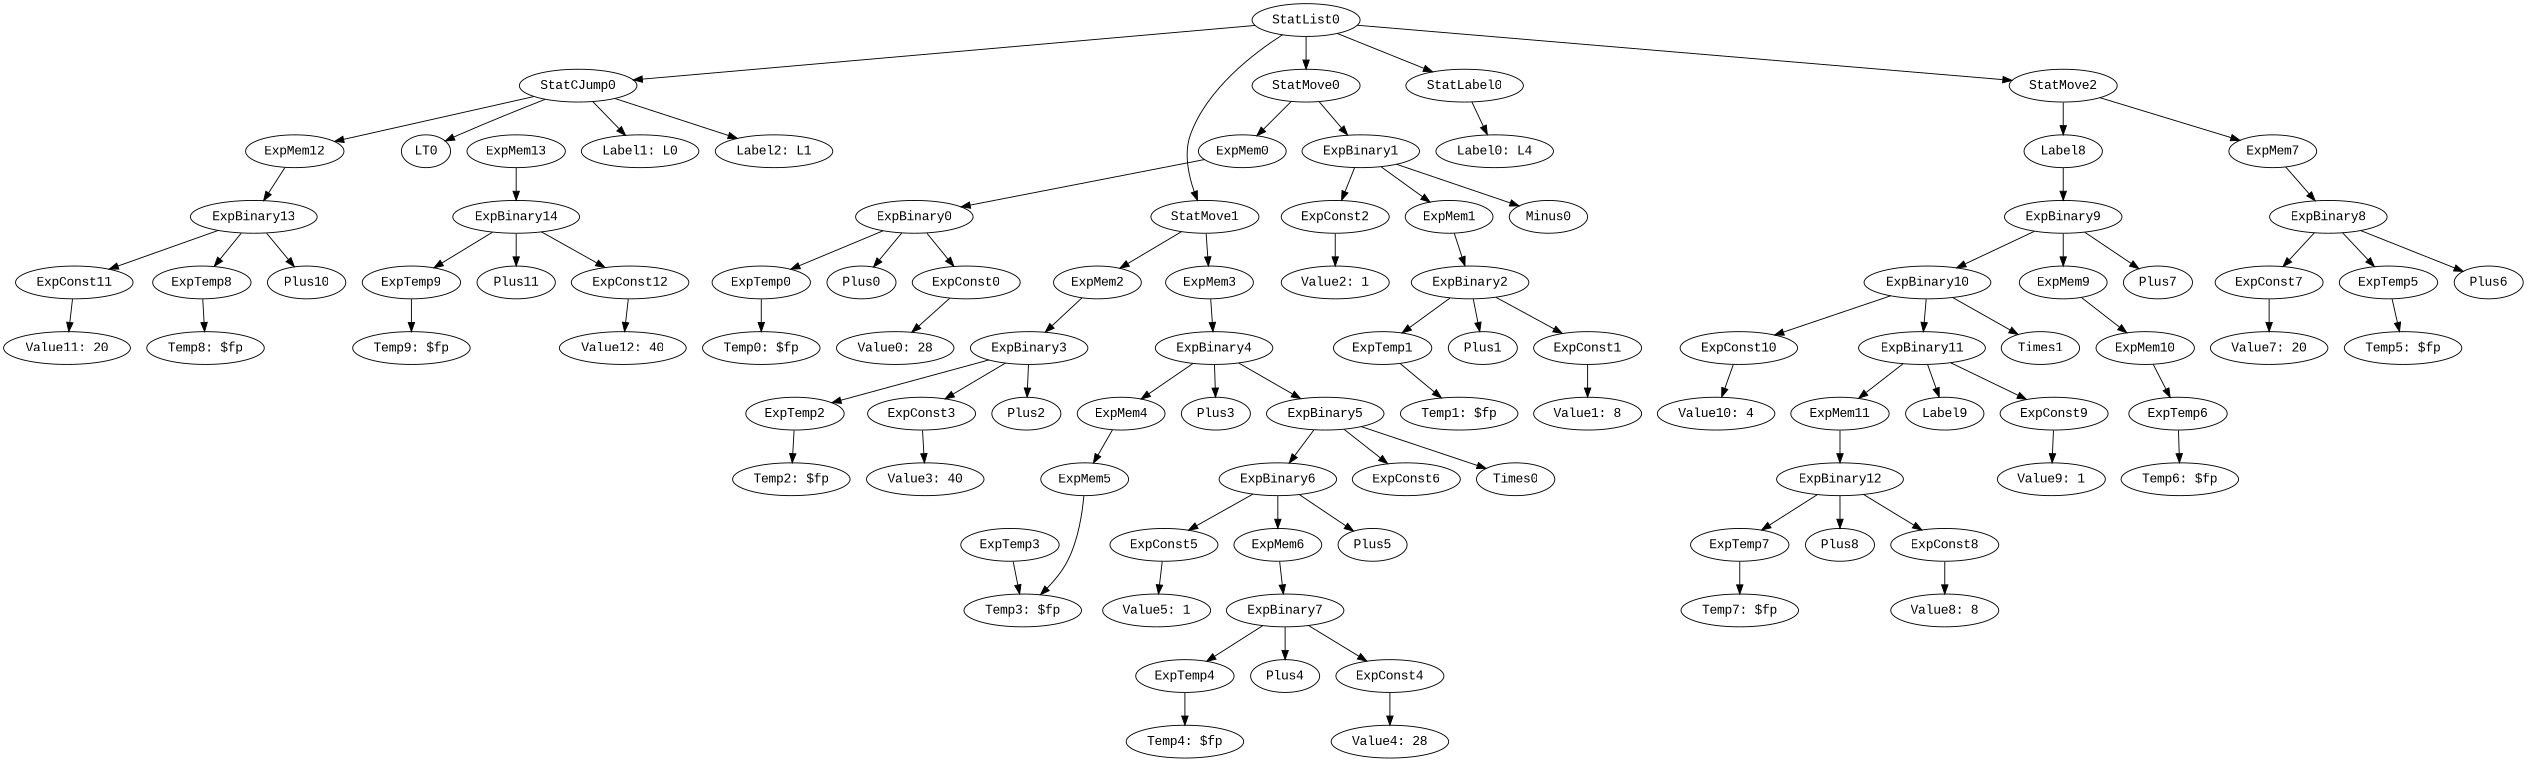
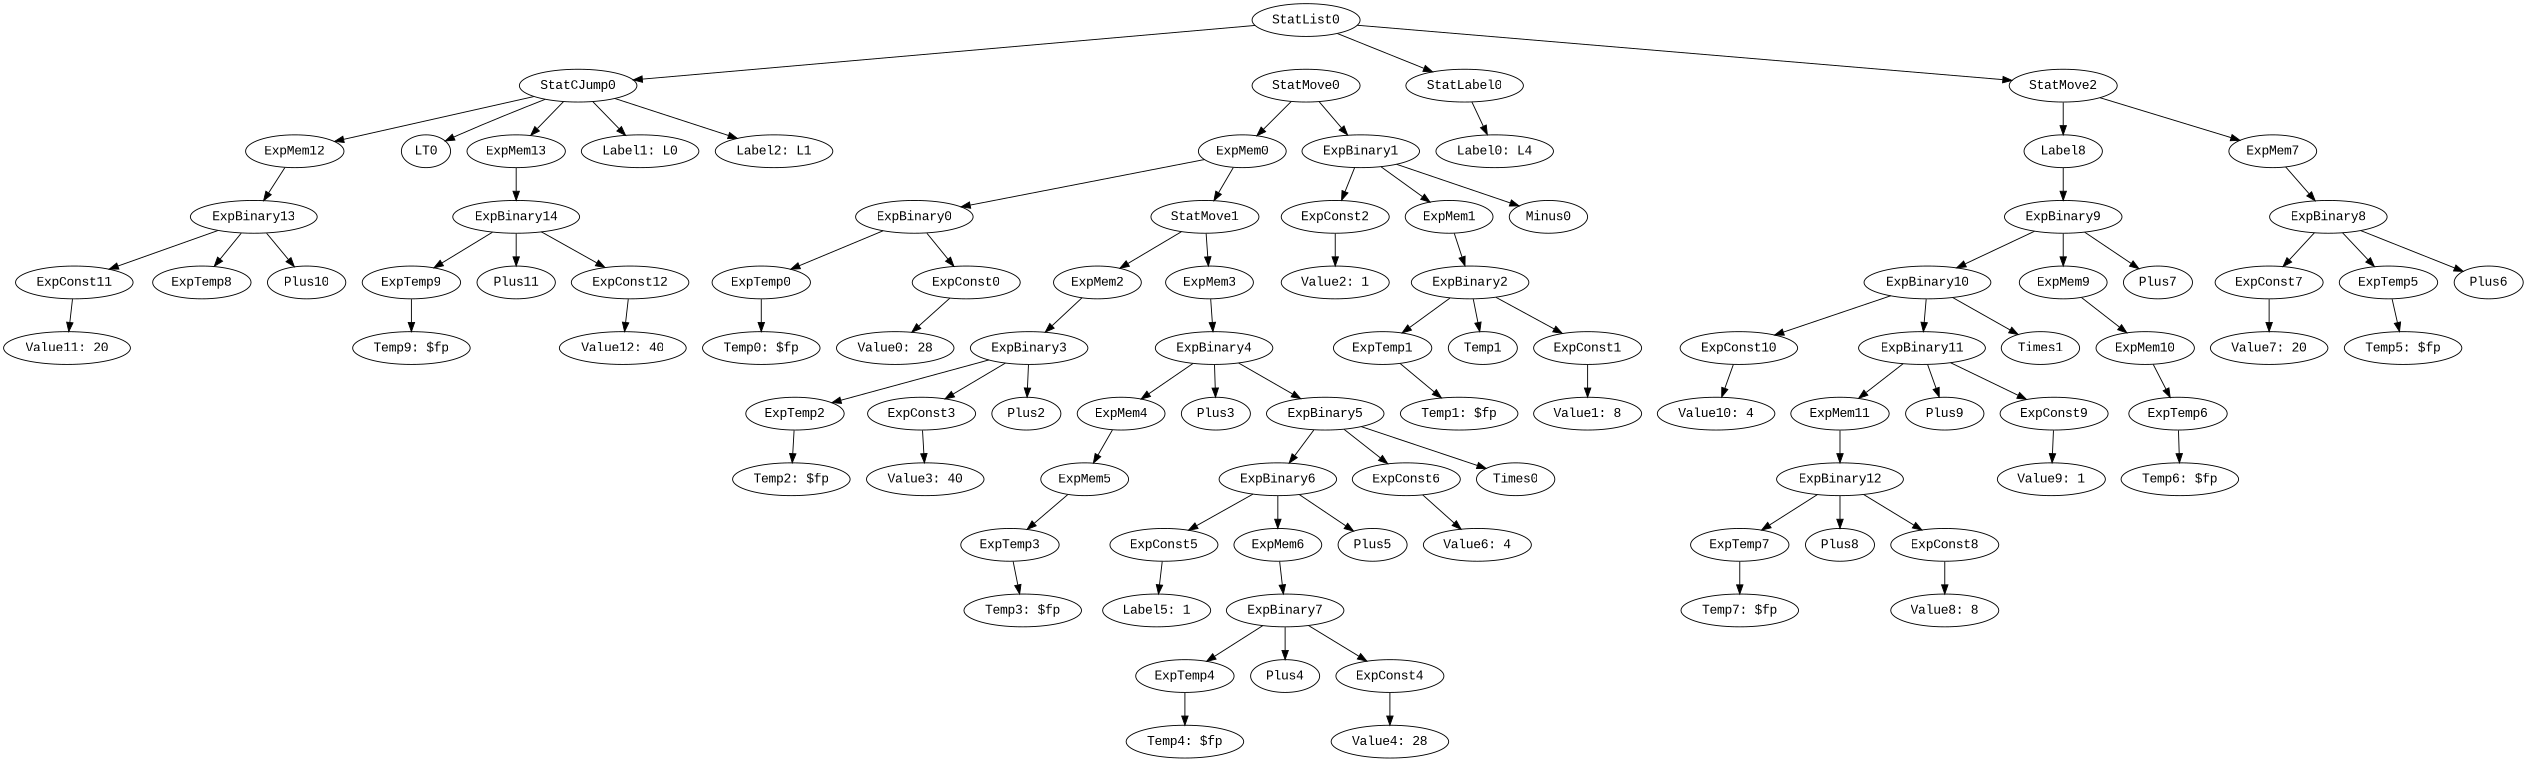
(1306, 48) -> none
(1210, 100) -> (1226, 180)
none -> (550, 115)
(861, 282) -> none
(205, 348) -> none
(1483, 348) -> (1483, 348)
(1945, 414) -> (1945, 414)
none -> (1477, 545)
(1074, 546) -> (1051, 509)
(1157, 610) -> (1157, 610)
